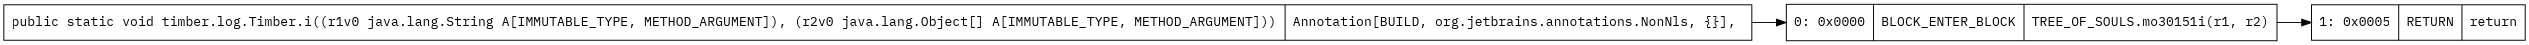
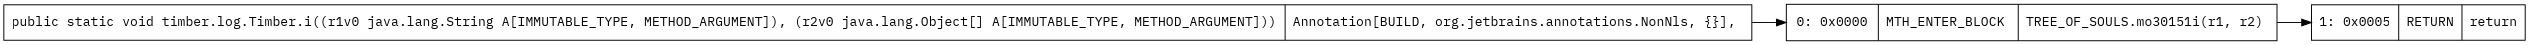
(1949, 22) -> (1945, 22)
